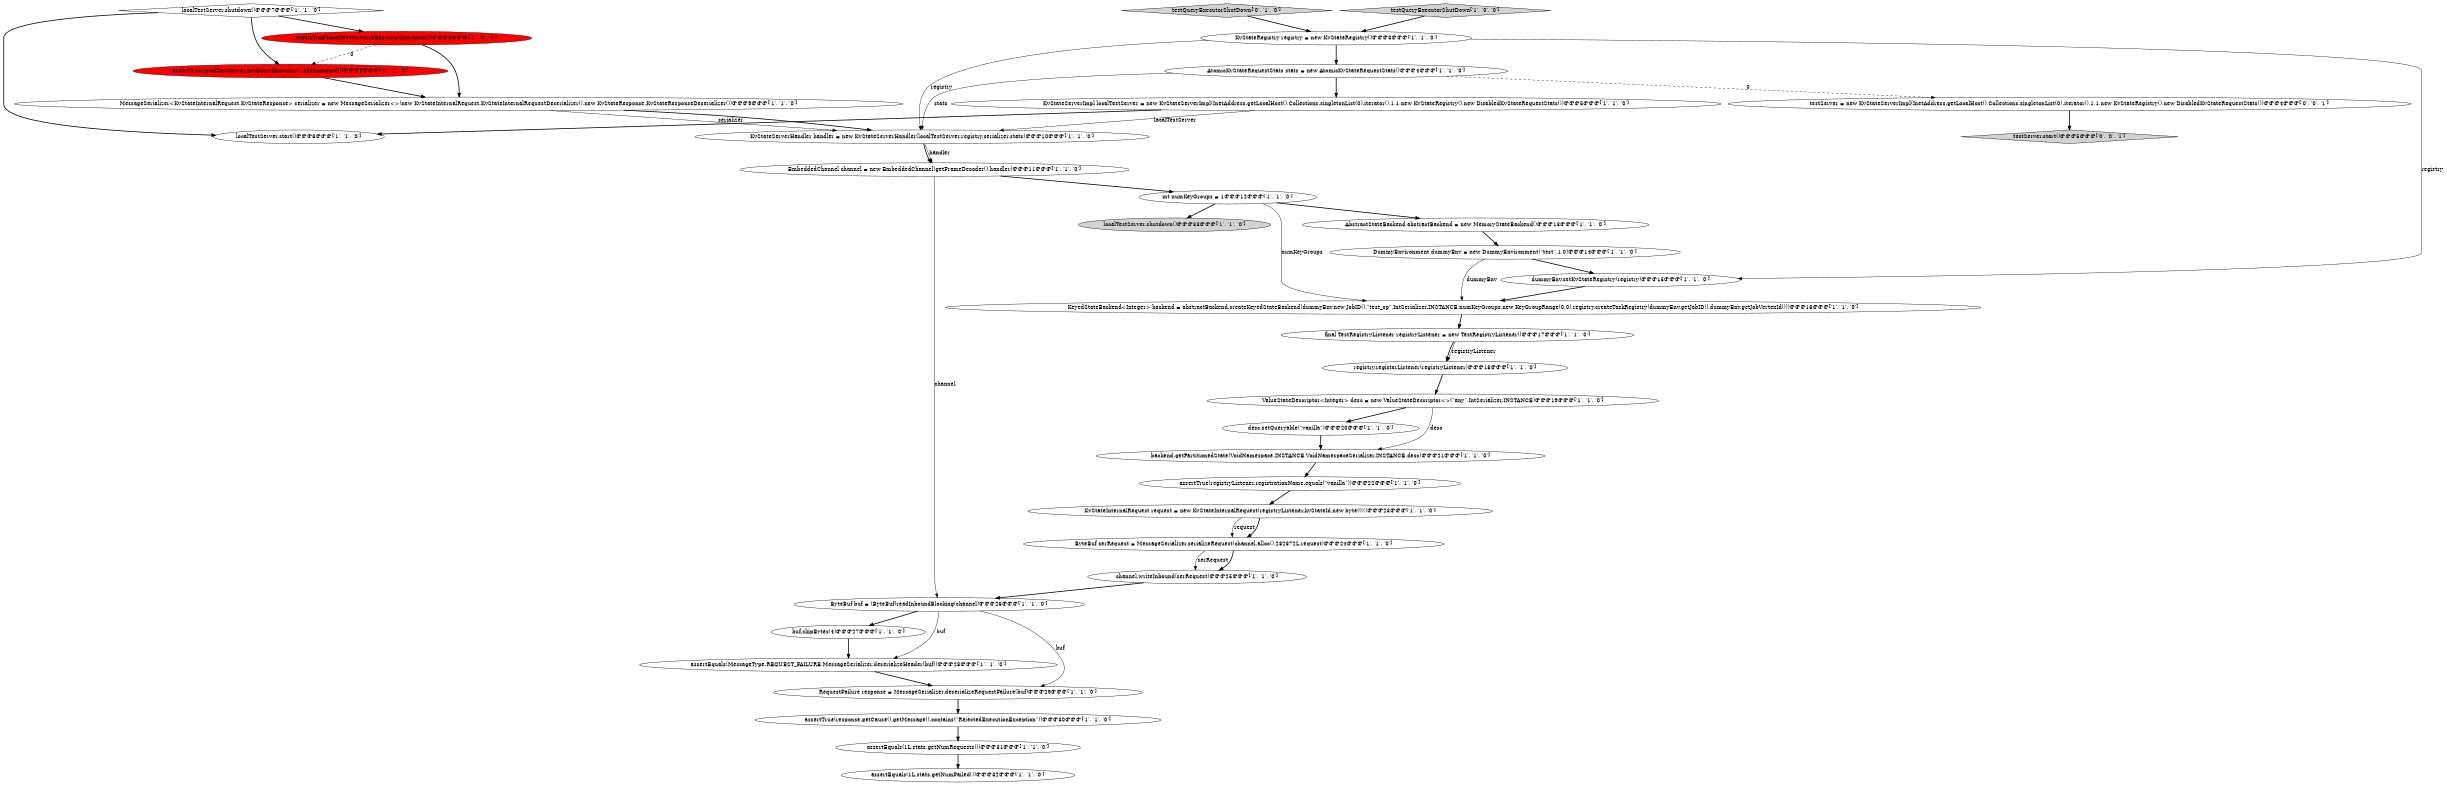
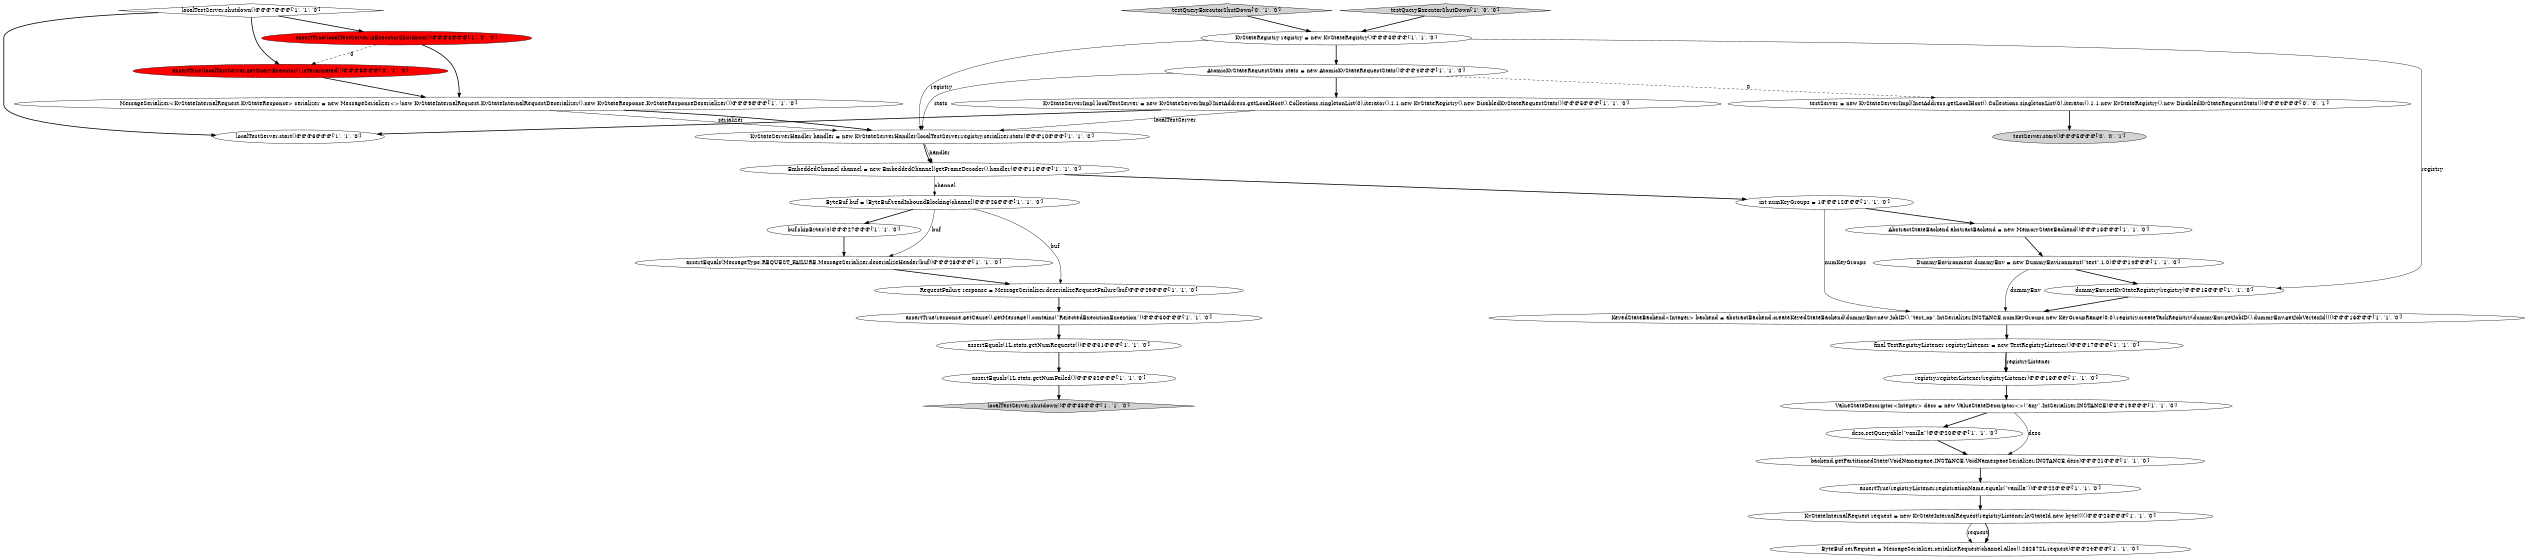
(2069, 137) -> (2069, 137)
(1203, 210) -> (1059, 390)
(1175, 225) -> (1059, 406)
(1197, 577) -> none
